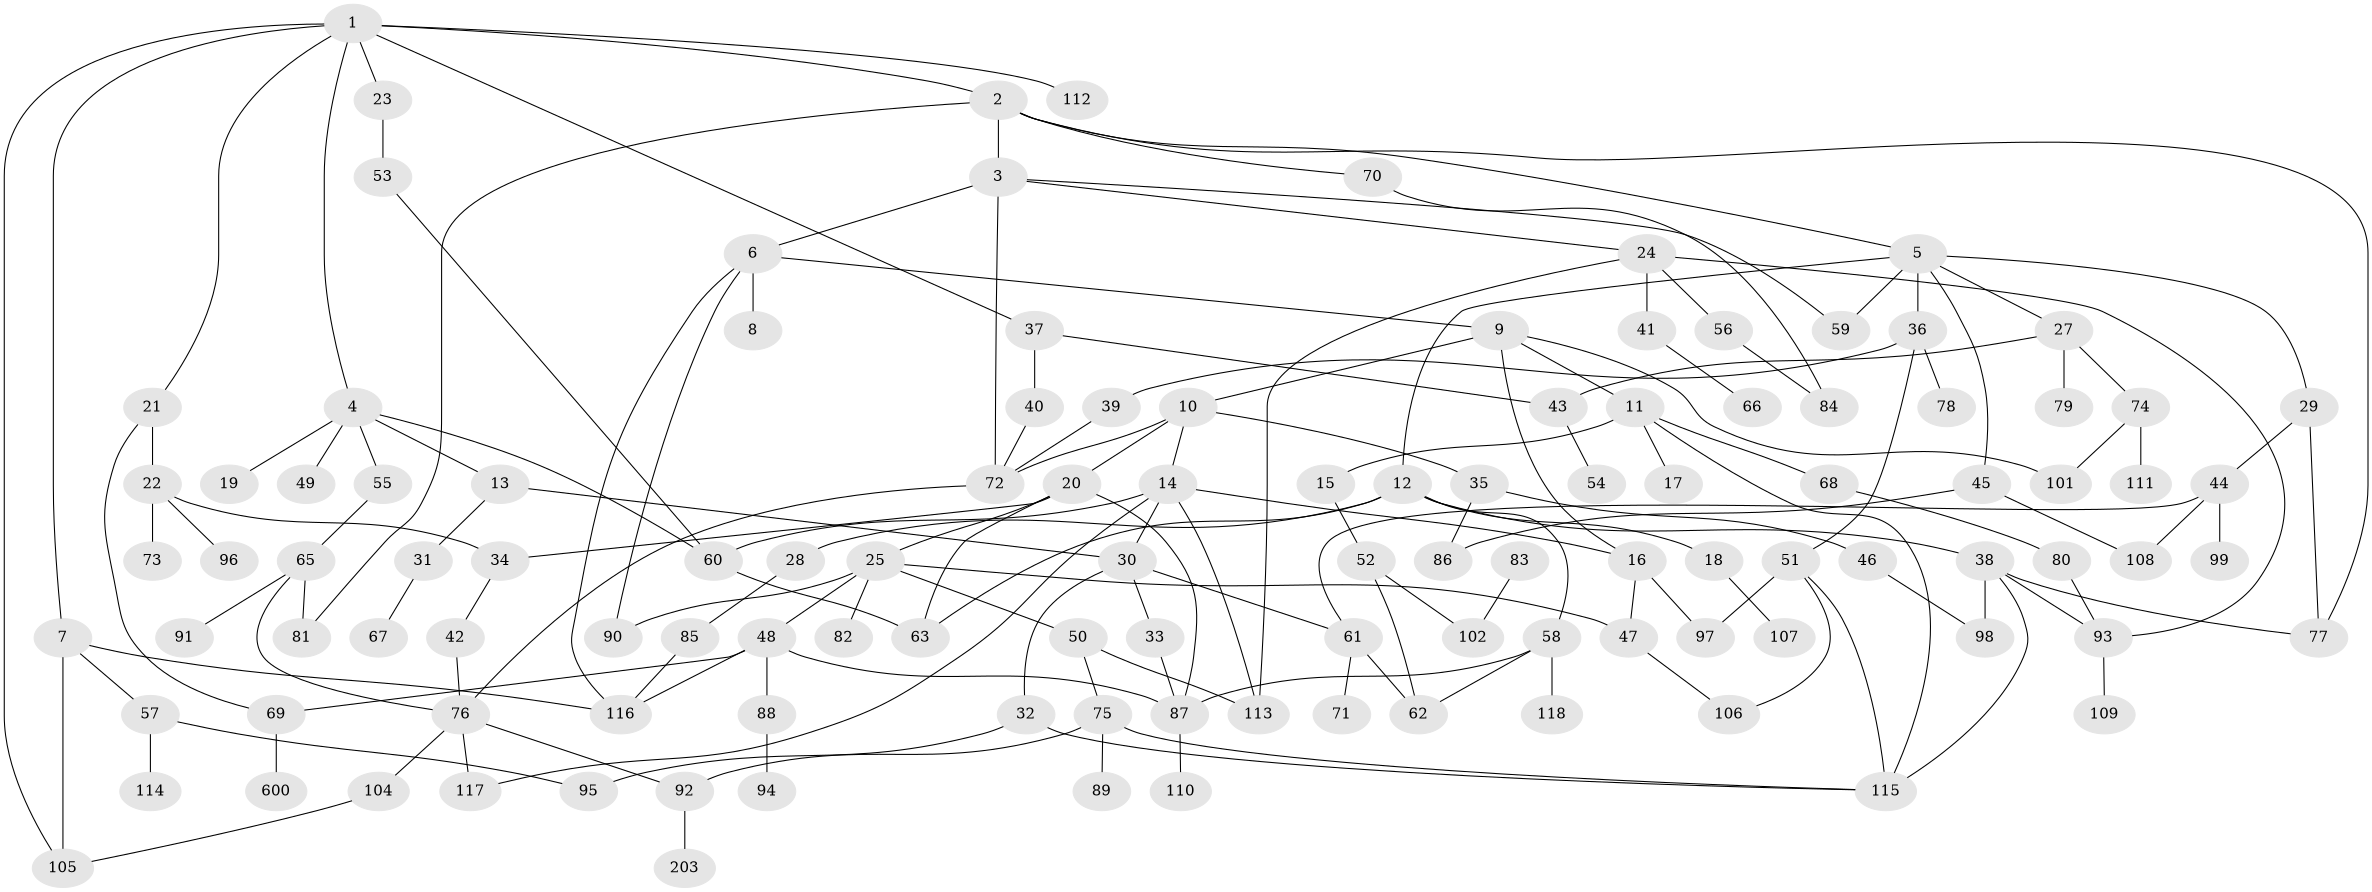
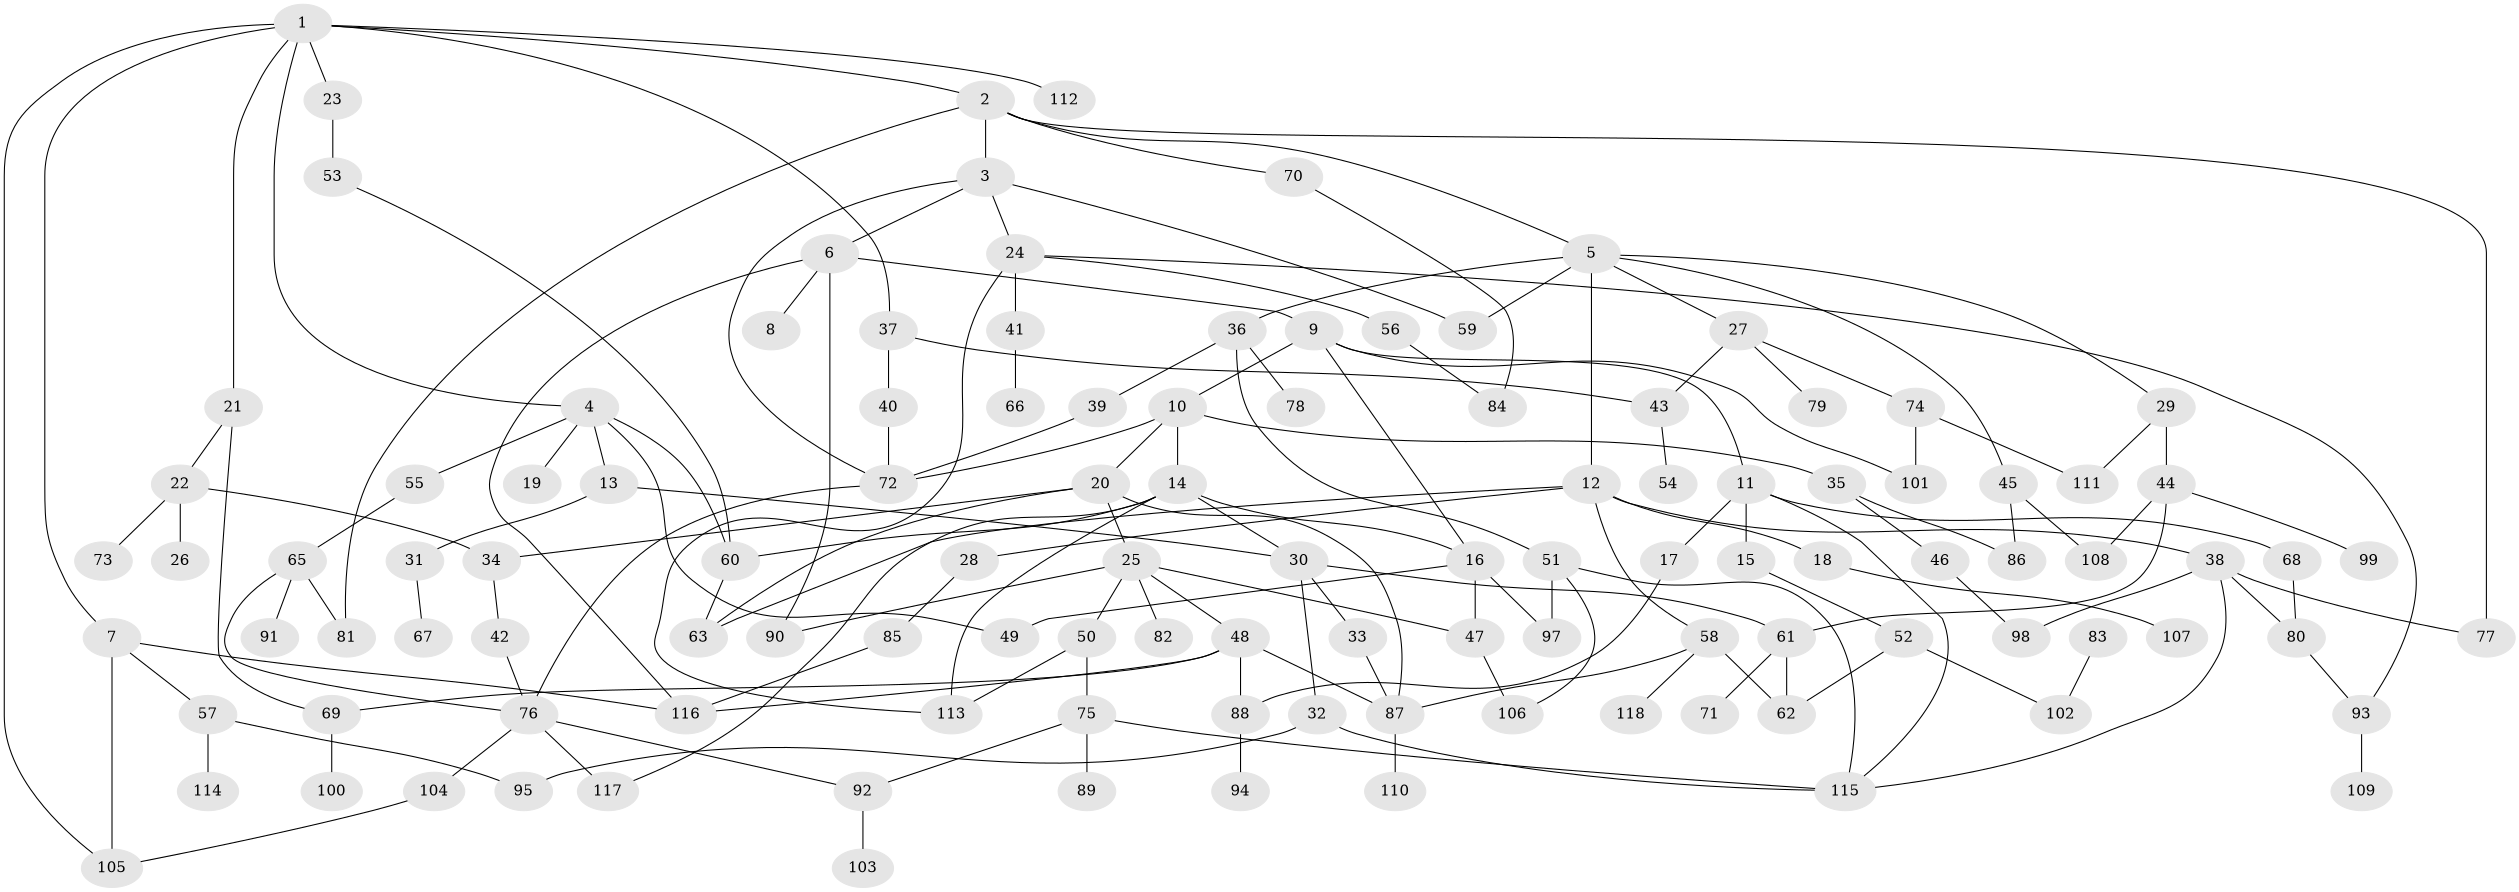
(2314, 523) -> (2127, 446)
(229, 561) -> (180, 561)
none -> (1239, 593)
(2044, 599) -> (2256, 599)
none -> (1470, 688)
(276, 791) -> (332, 791)
(685, 868) -> (863, 868)
